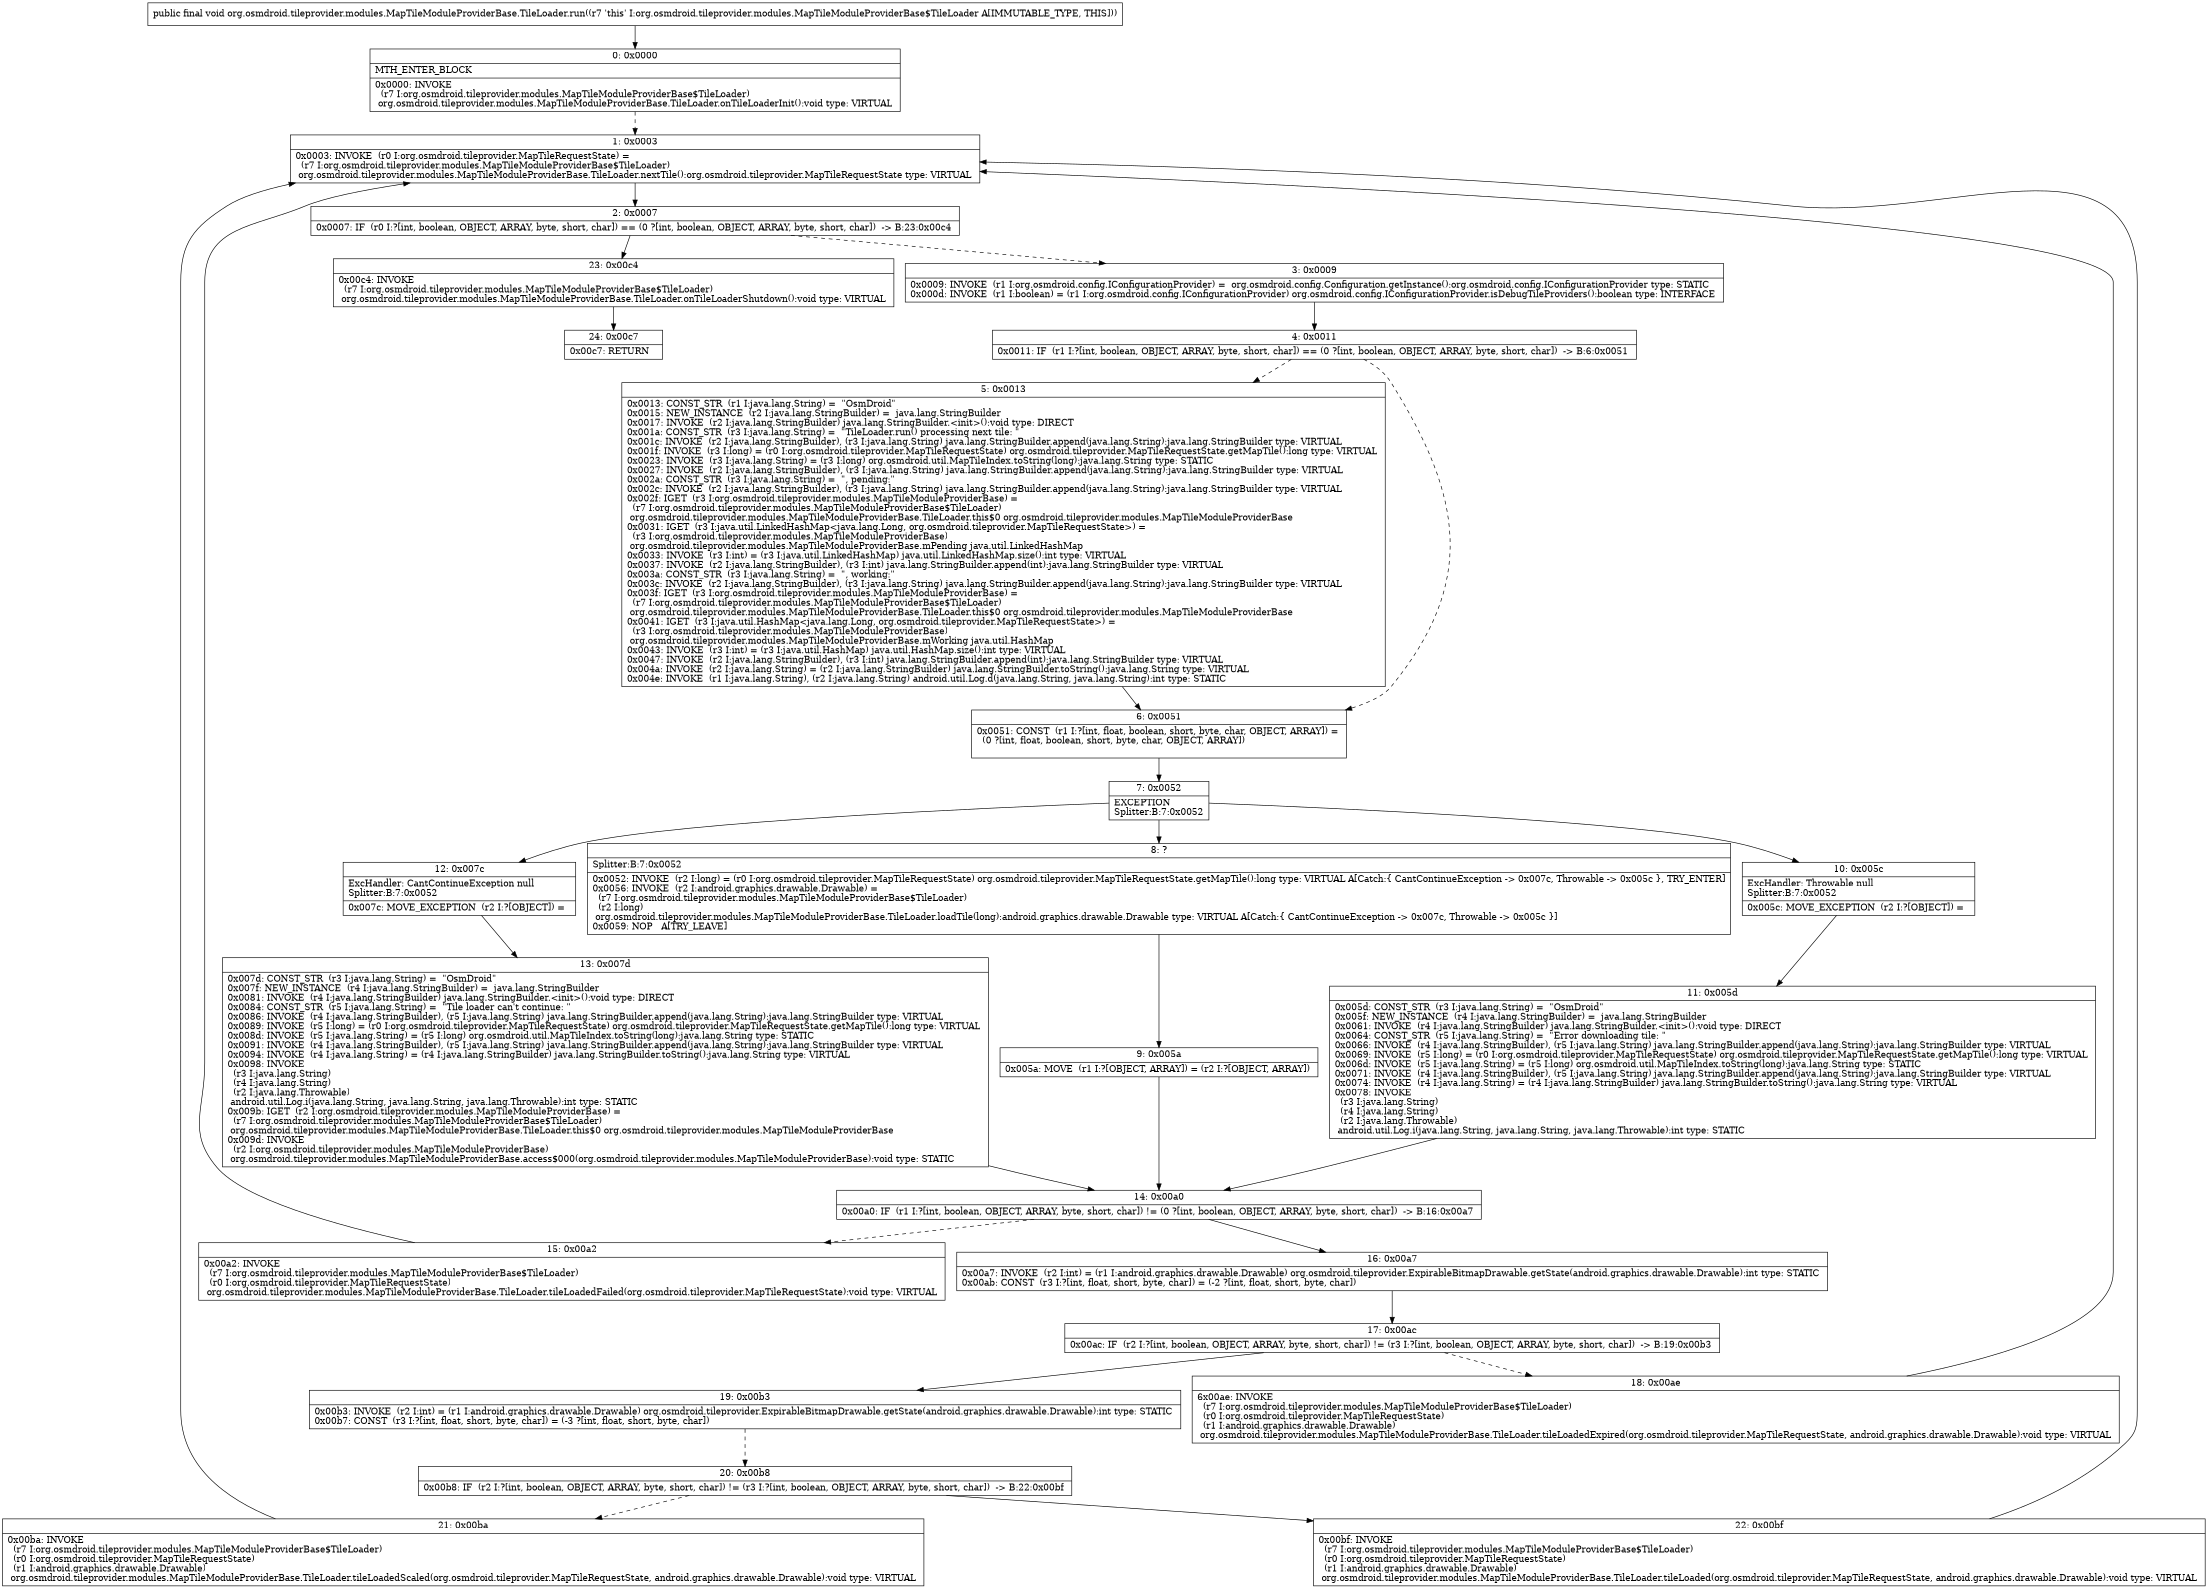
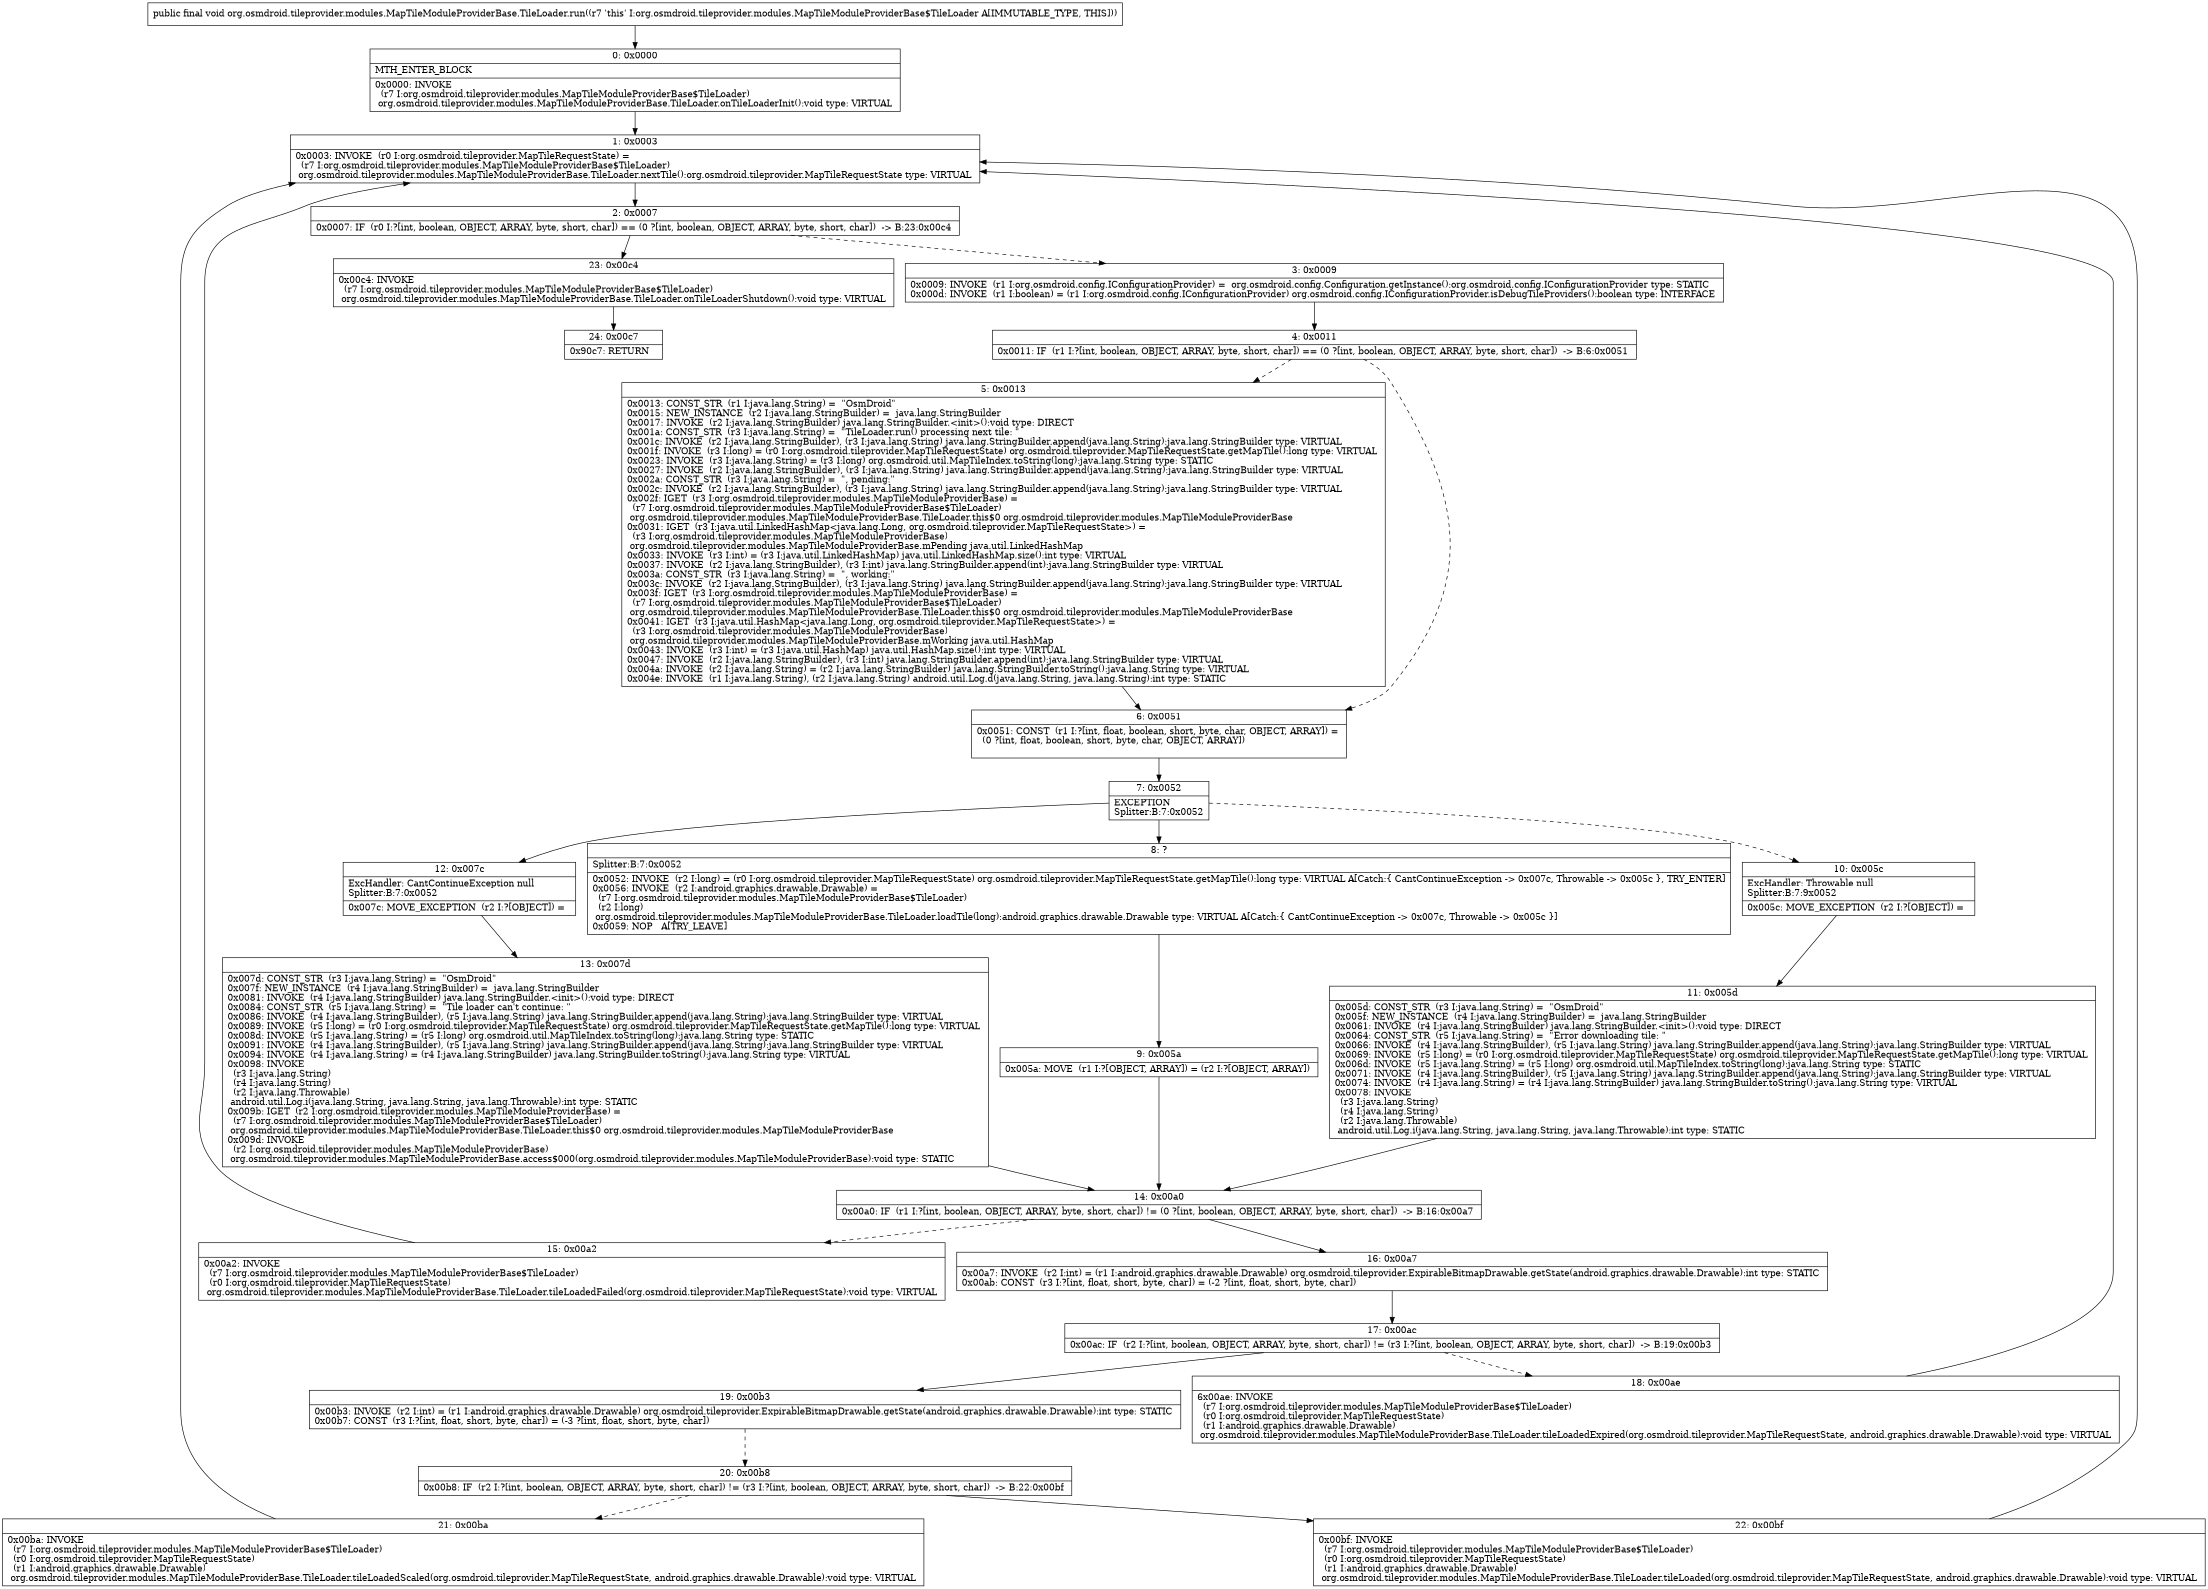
(635, 120) -> (635, 120)
(614, 352) -> (614, 352)
(1503, 818) -> (1503, 818)
(1792, 893) -> (1792, 893)
